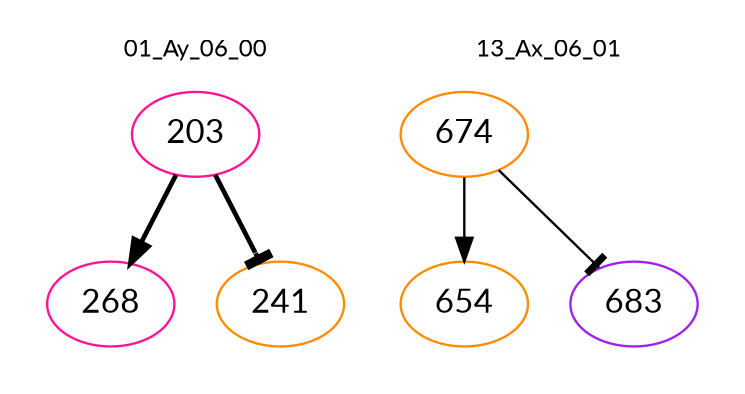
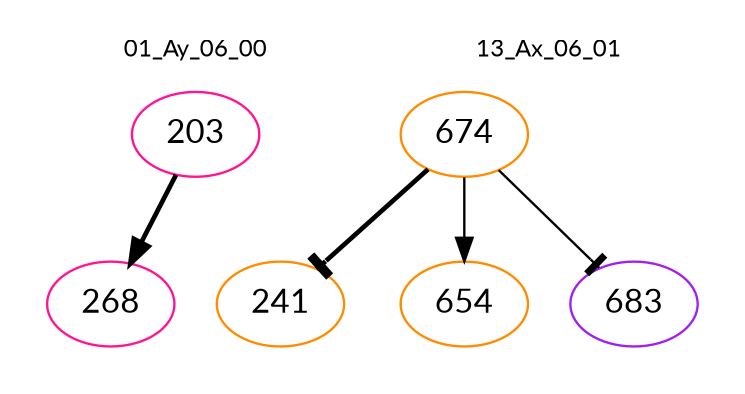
(235, 214) -> (397, 197)
